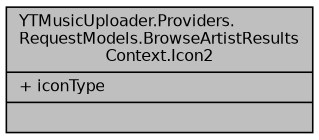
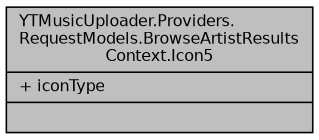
(160, 56) -> (160, 56)
